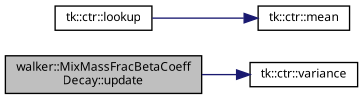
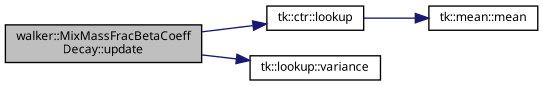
(304, 18) -> (483, 18)
none -> (227, 29)
(304, 75) -> (315, 68)
